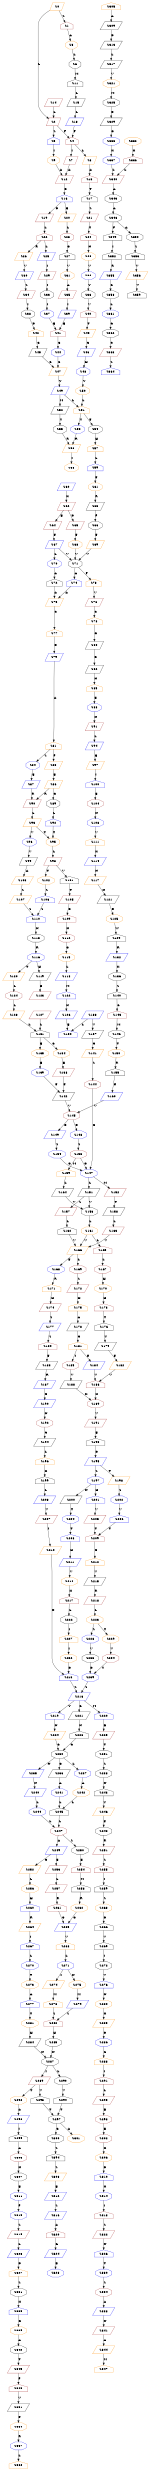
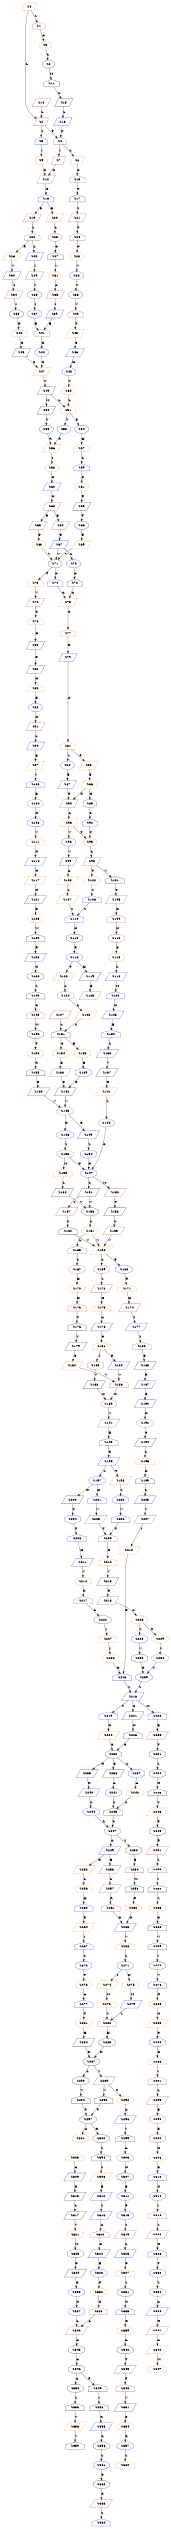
none -> (52, 476)
(80, 1024) -> (109, 1042)
none -> (99, 2282)
